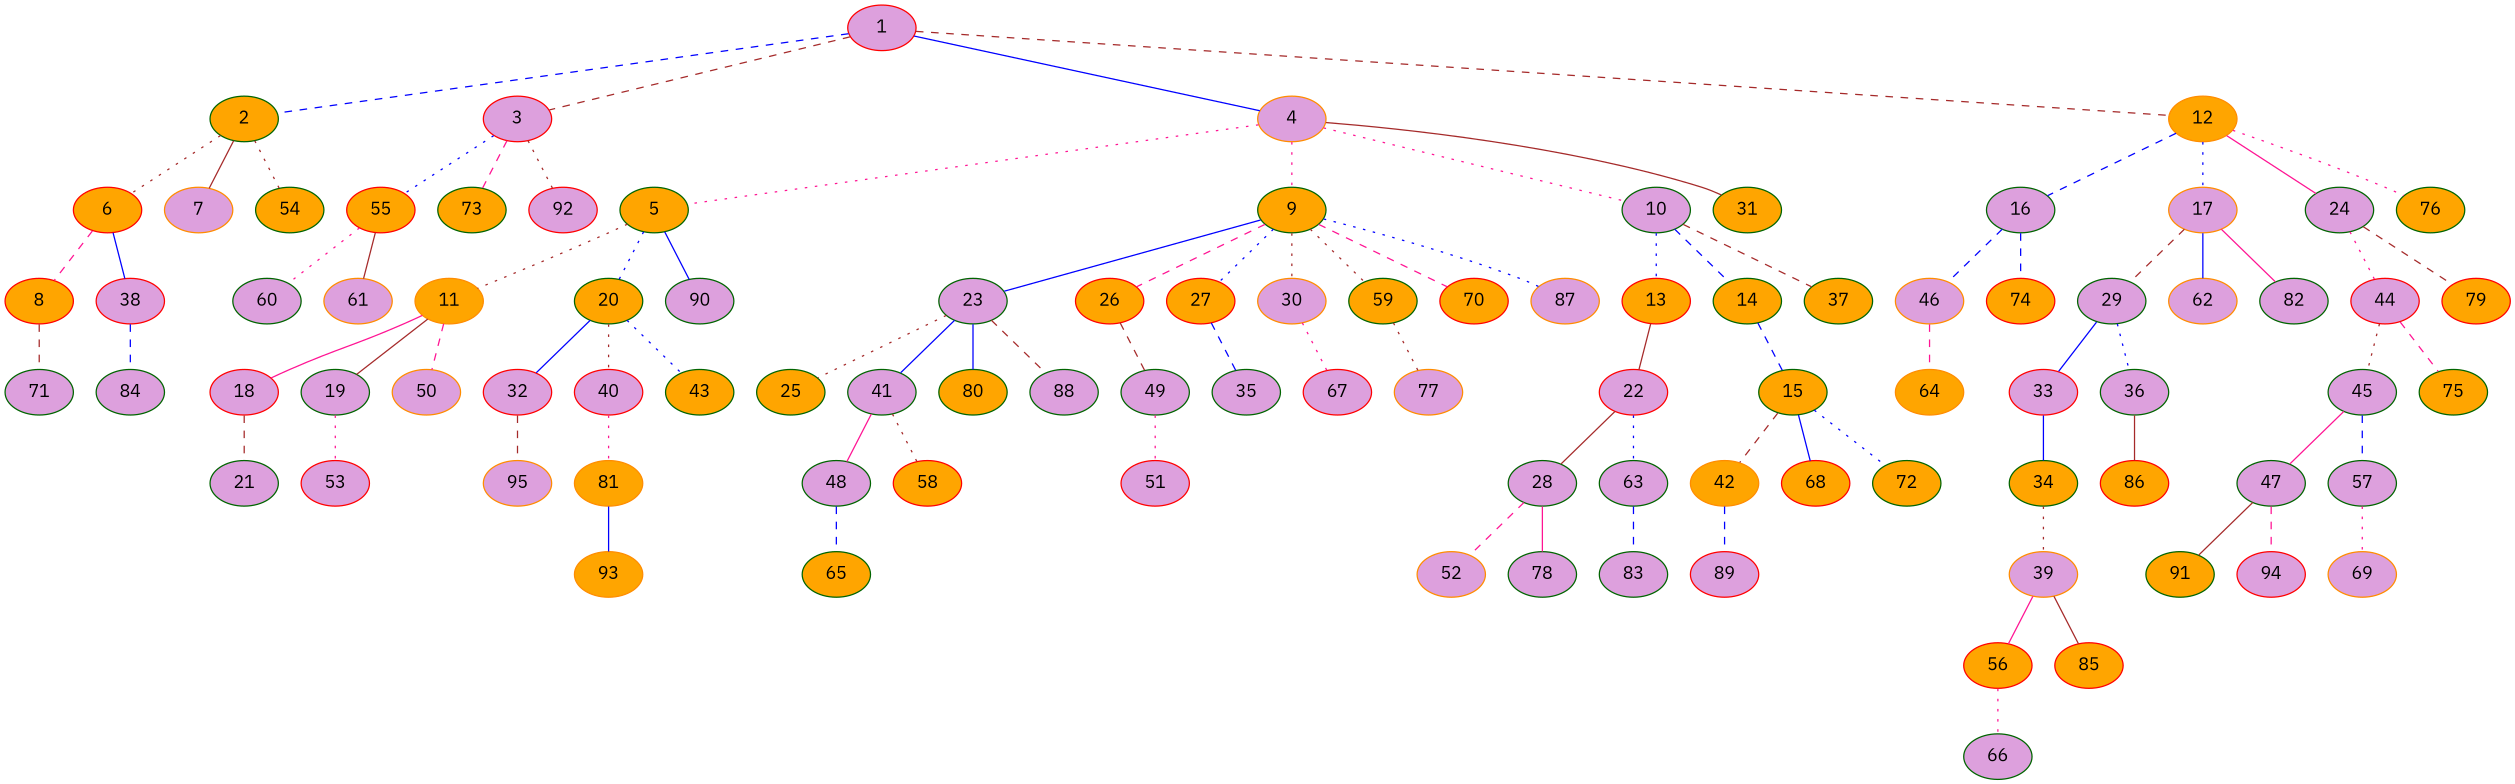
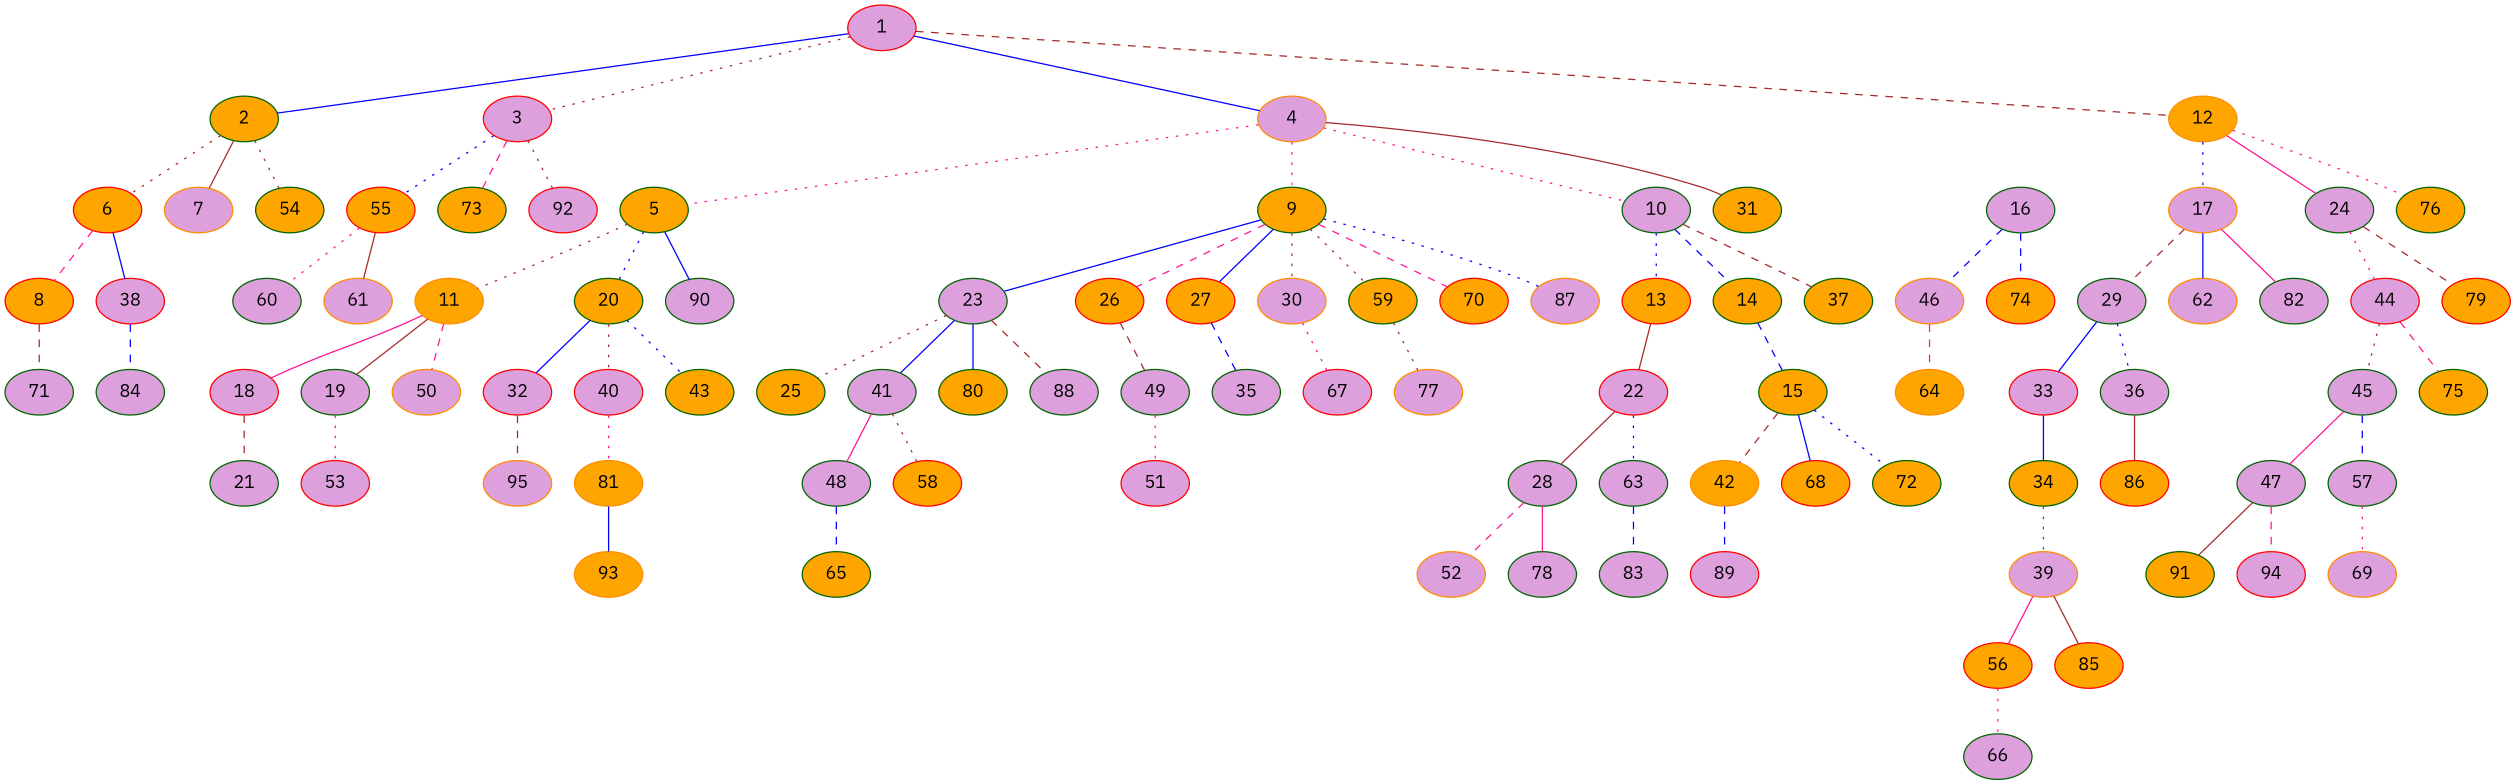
(563, 73) -> (563, 73)
(700, 73) -> (700, 73)
(2112, 164) -> none
(1246, 255) -> (1246, 255)
